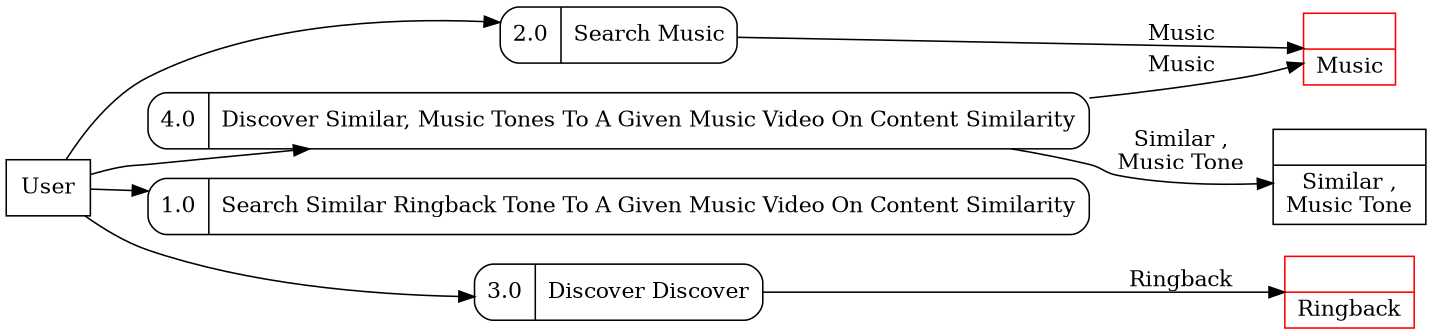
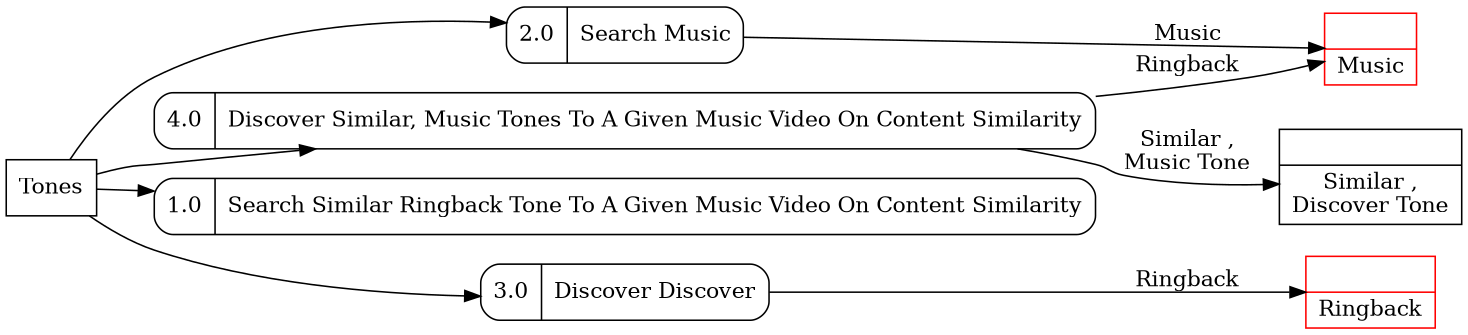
(1181, 65) -> (1187, 65)
(48, 188) -> (51, 188)
(1350, 206) -> (1371, 206)
